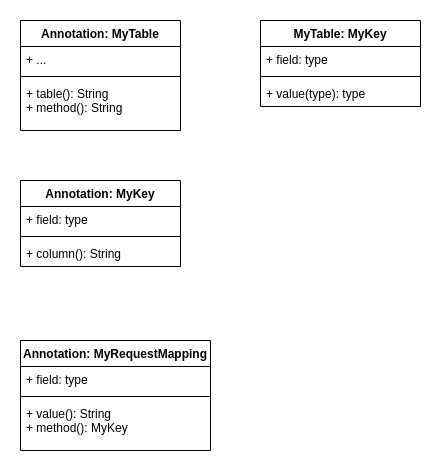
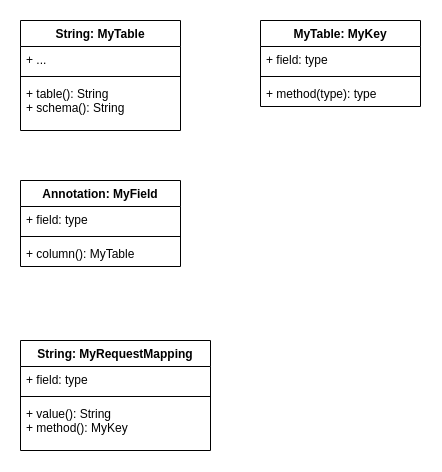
(100, 34) -> (100, 34)
(75, 94) -> (75, 94)
(324, 94) -> (329, 94)
(100, 194) -> (100, 194)
(79, 254) -> (82, 254)
(115, 354) -> (115, 354)
